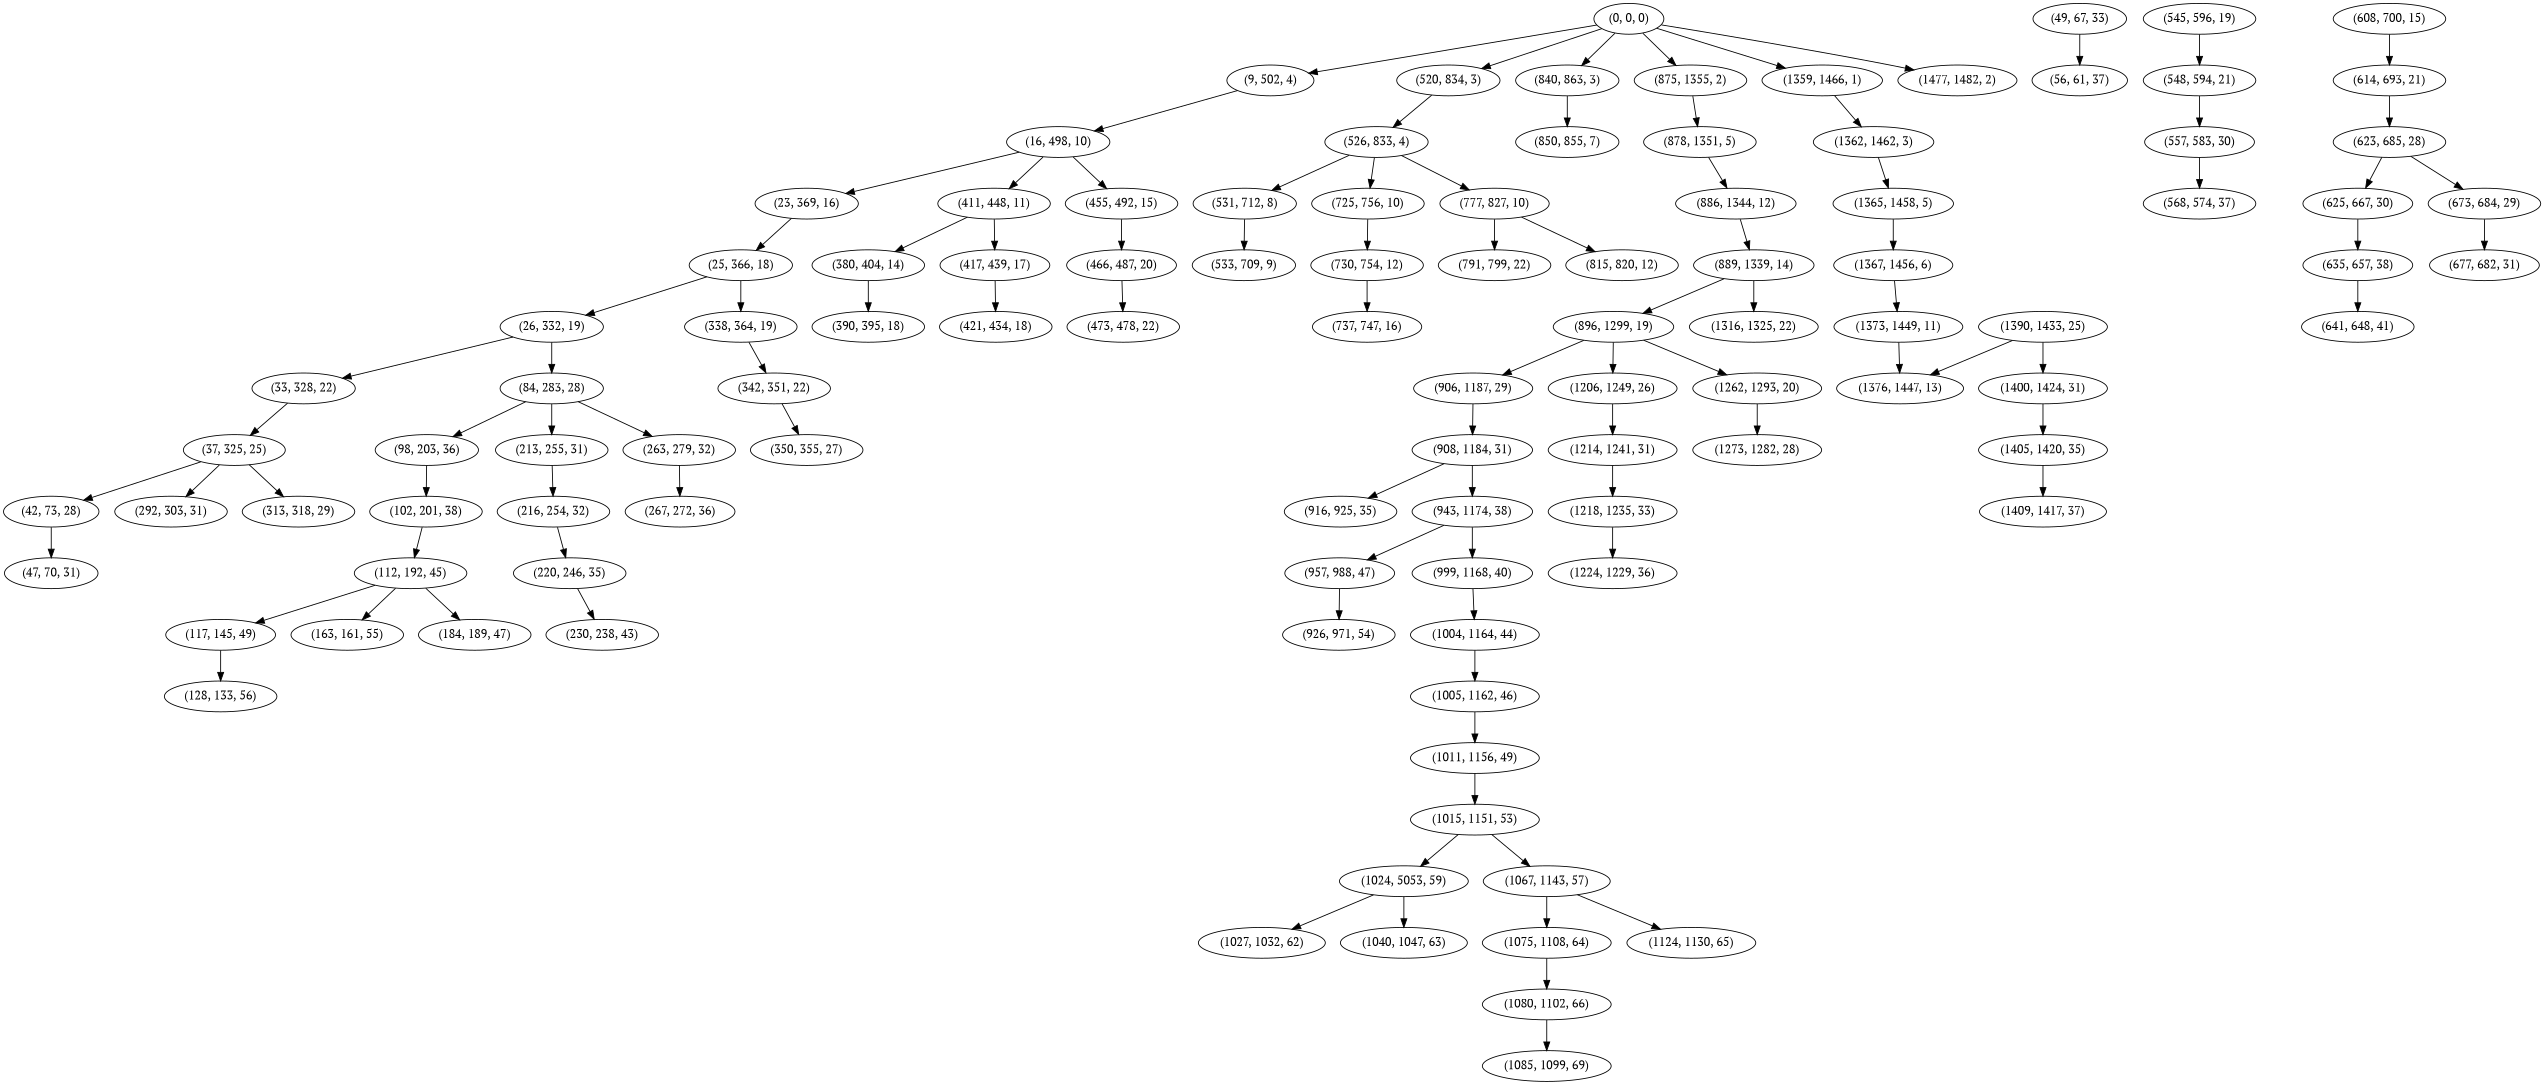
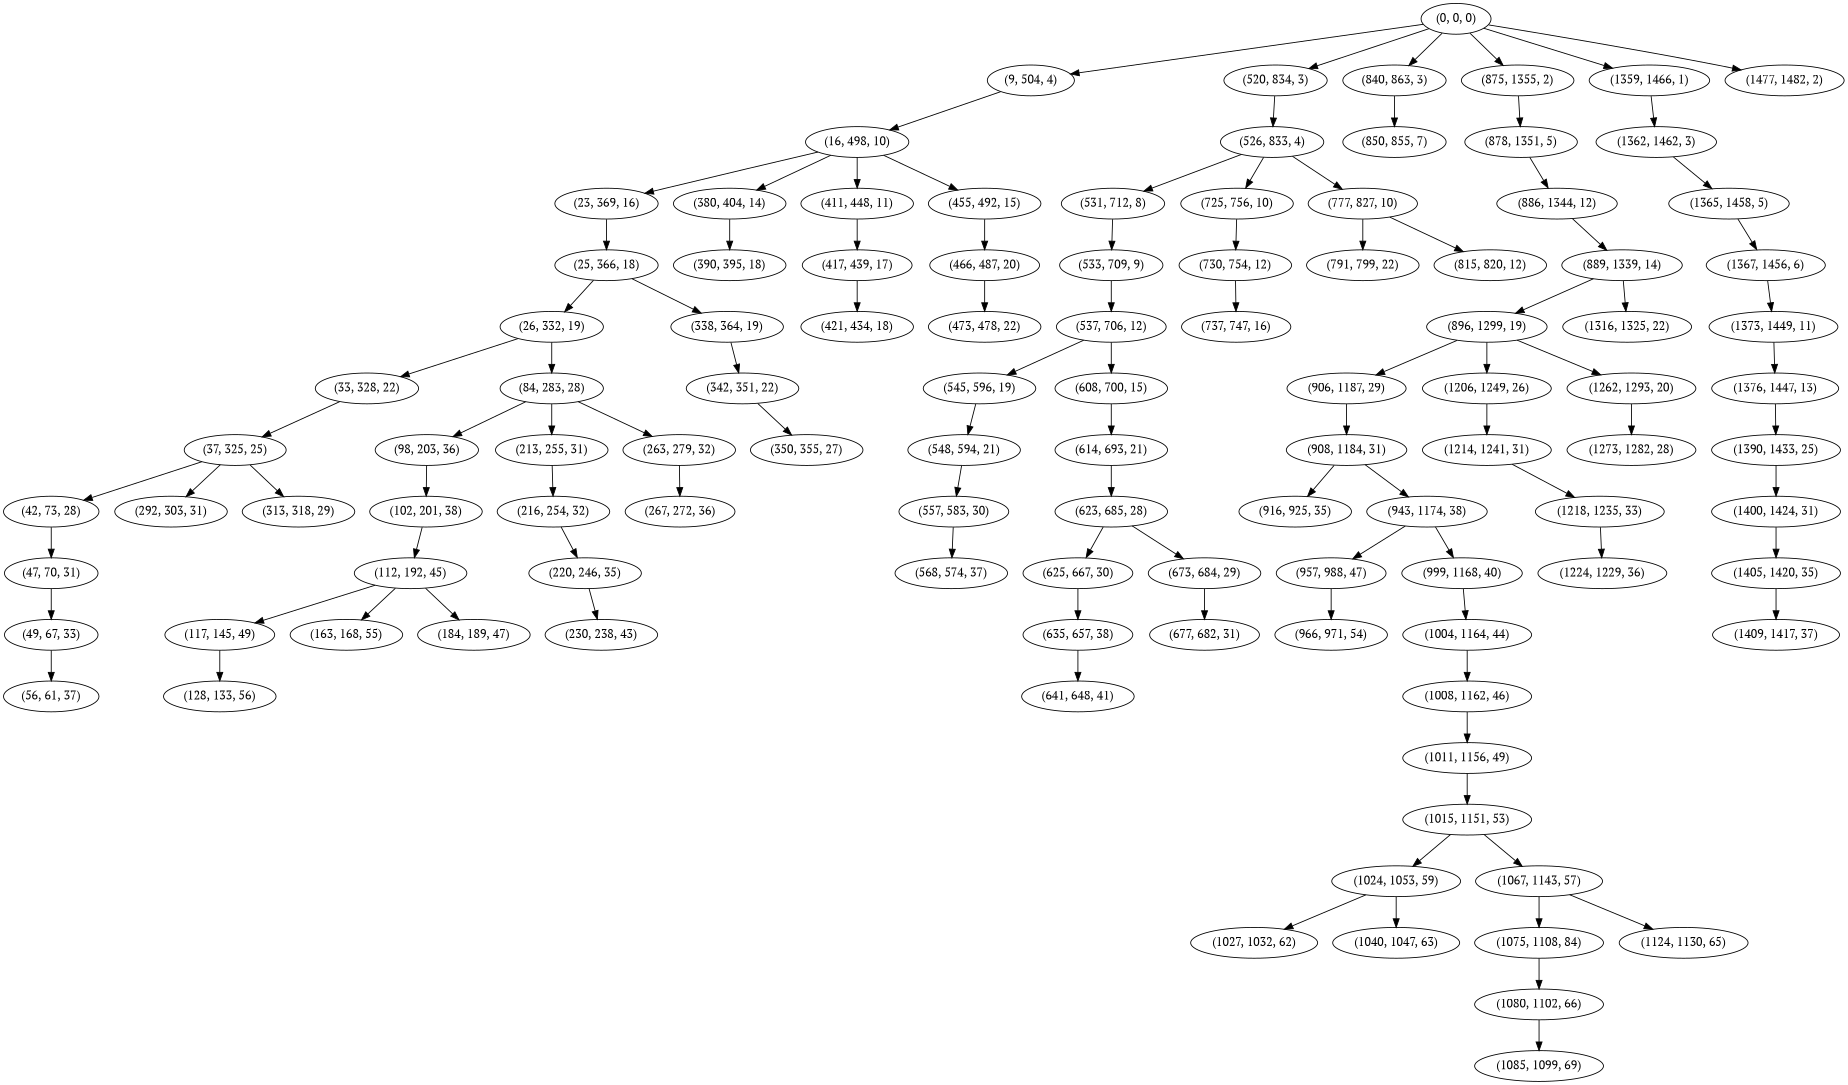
(1270, 80) -> (1031, 80)
(935, 233) -> (798, 171)
none -> (1111, 327)
(1975, 356) -> (1776, 415)
none -> (51, 600)
(347, 635) -> (346, 635)
(1339, 635) -> (1331, 635)
(1475, 696) -> (1467, 696)
(1404, 881) -> (1396, 881)
(1547, 943) -> (1539, 943)
